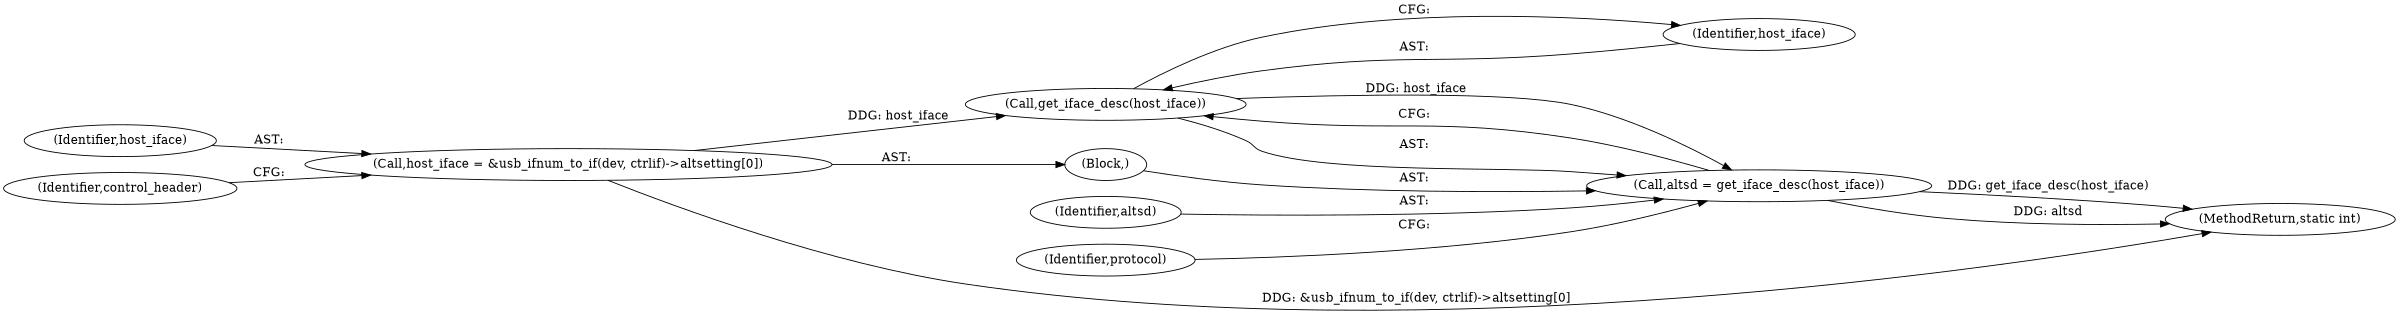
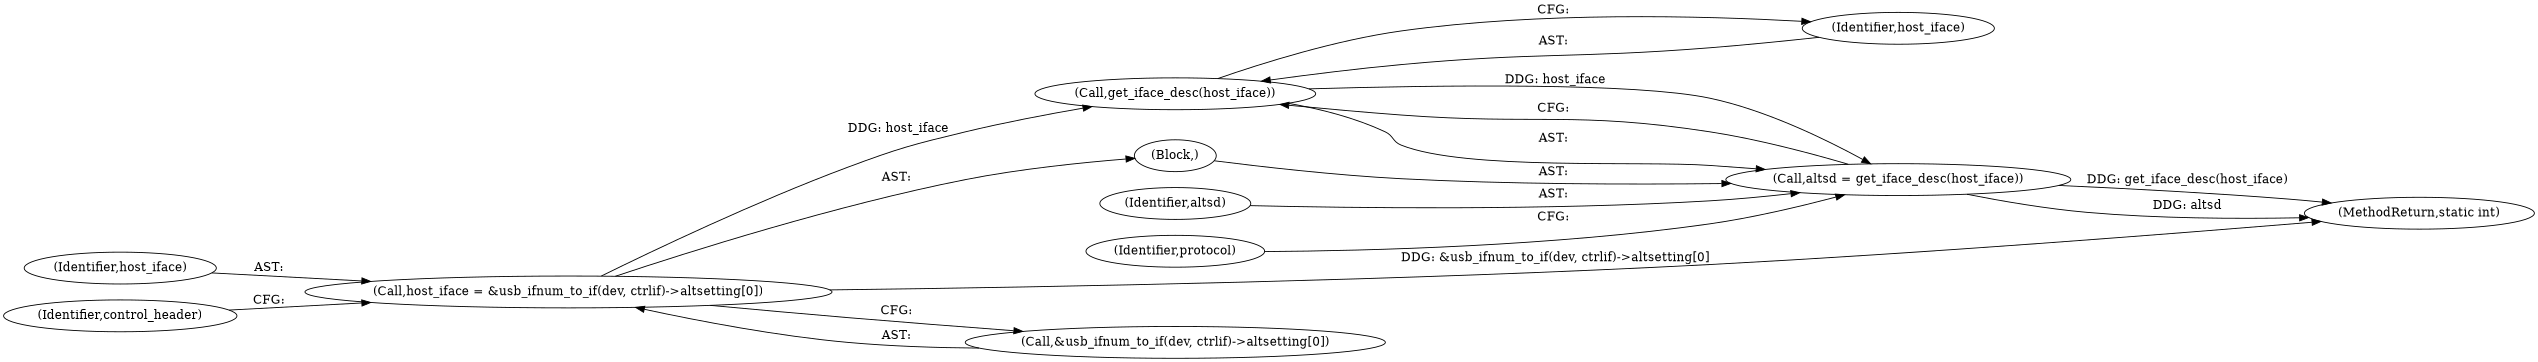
none -> (1175, 342)
